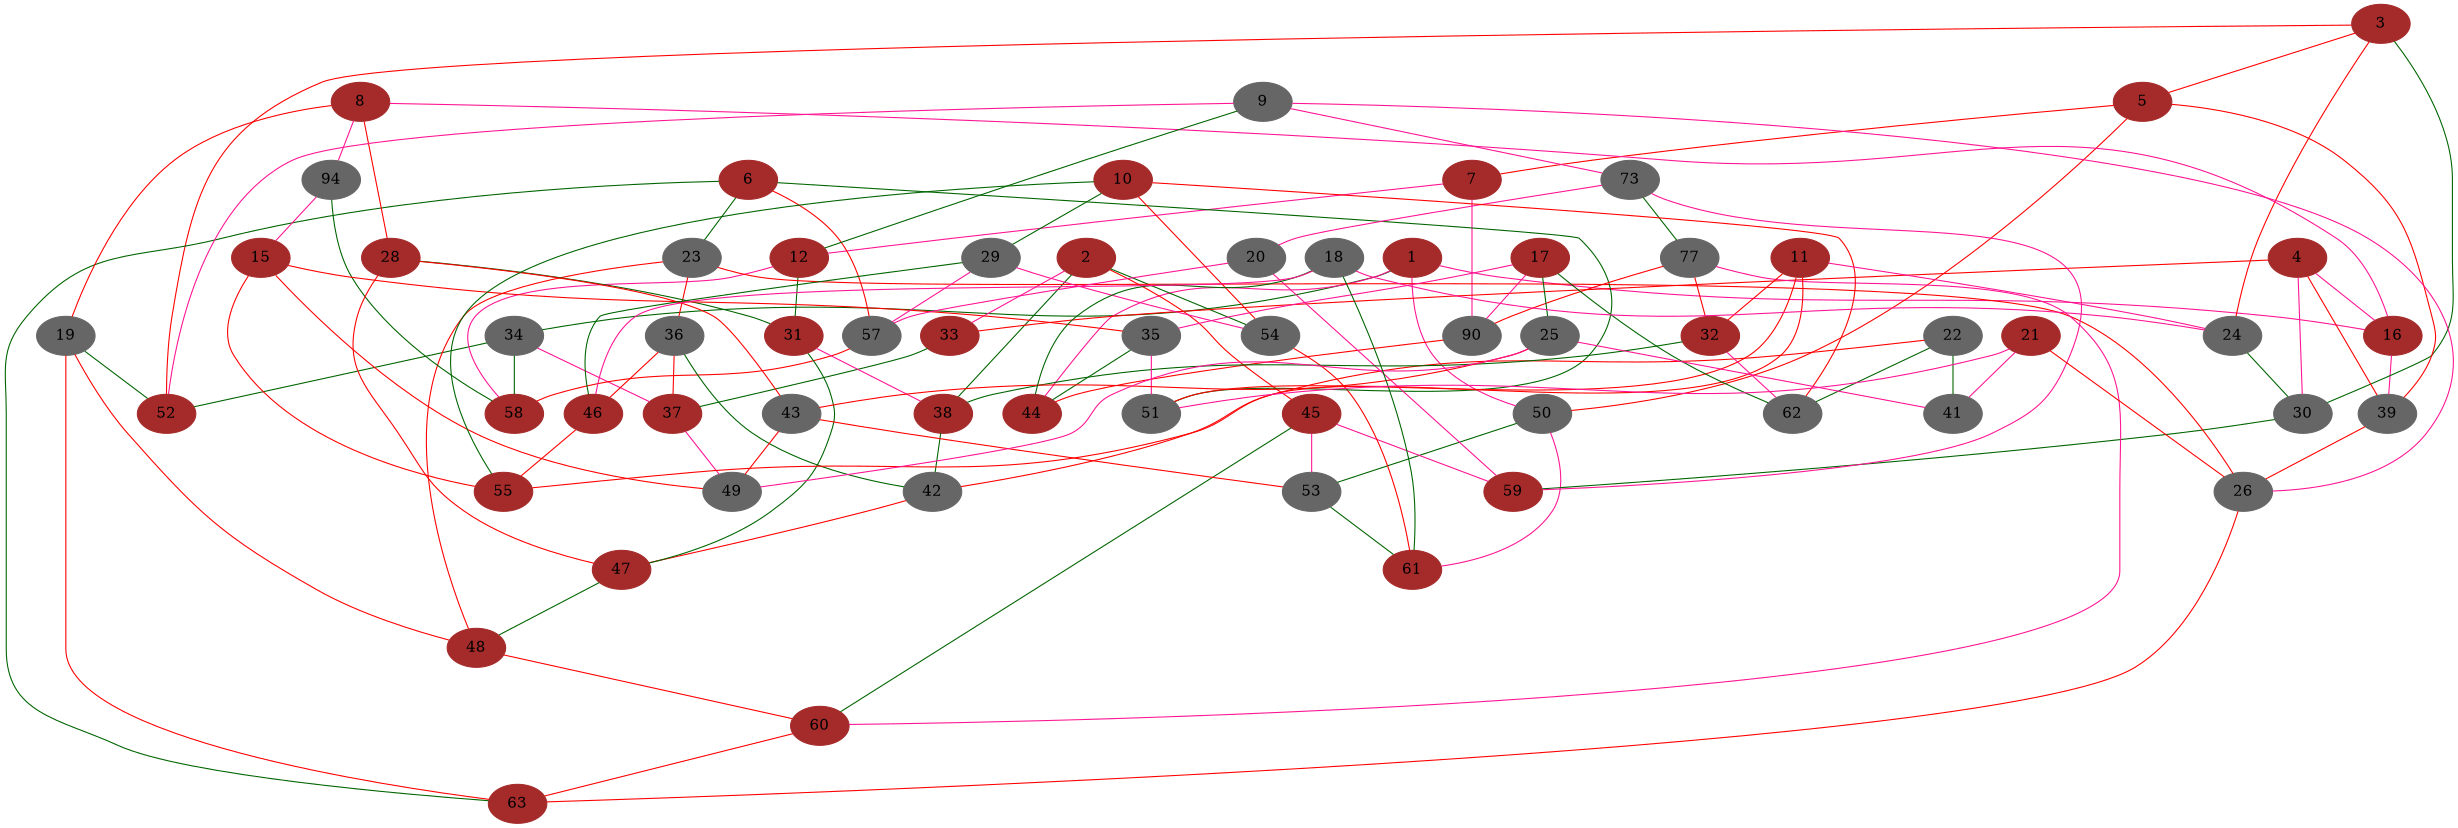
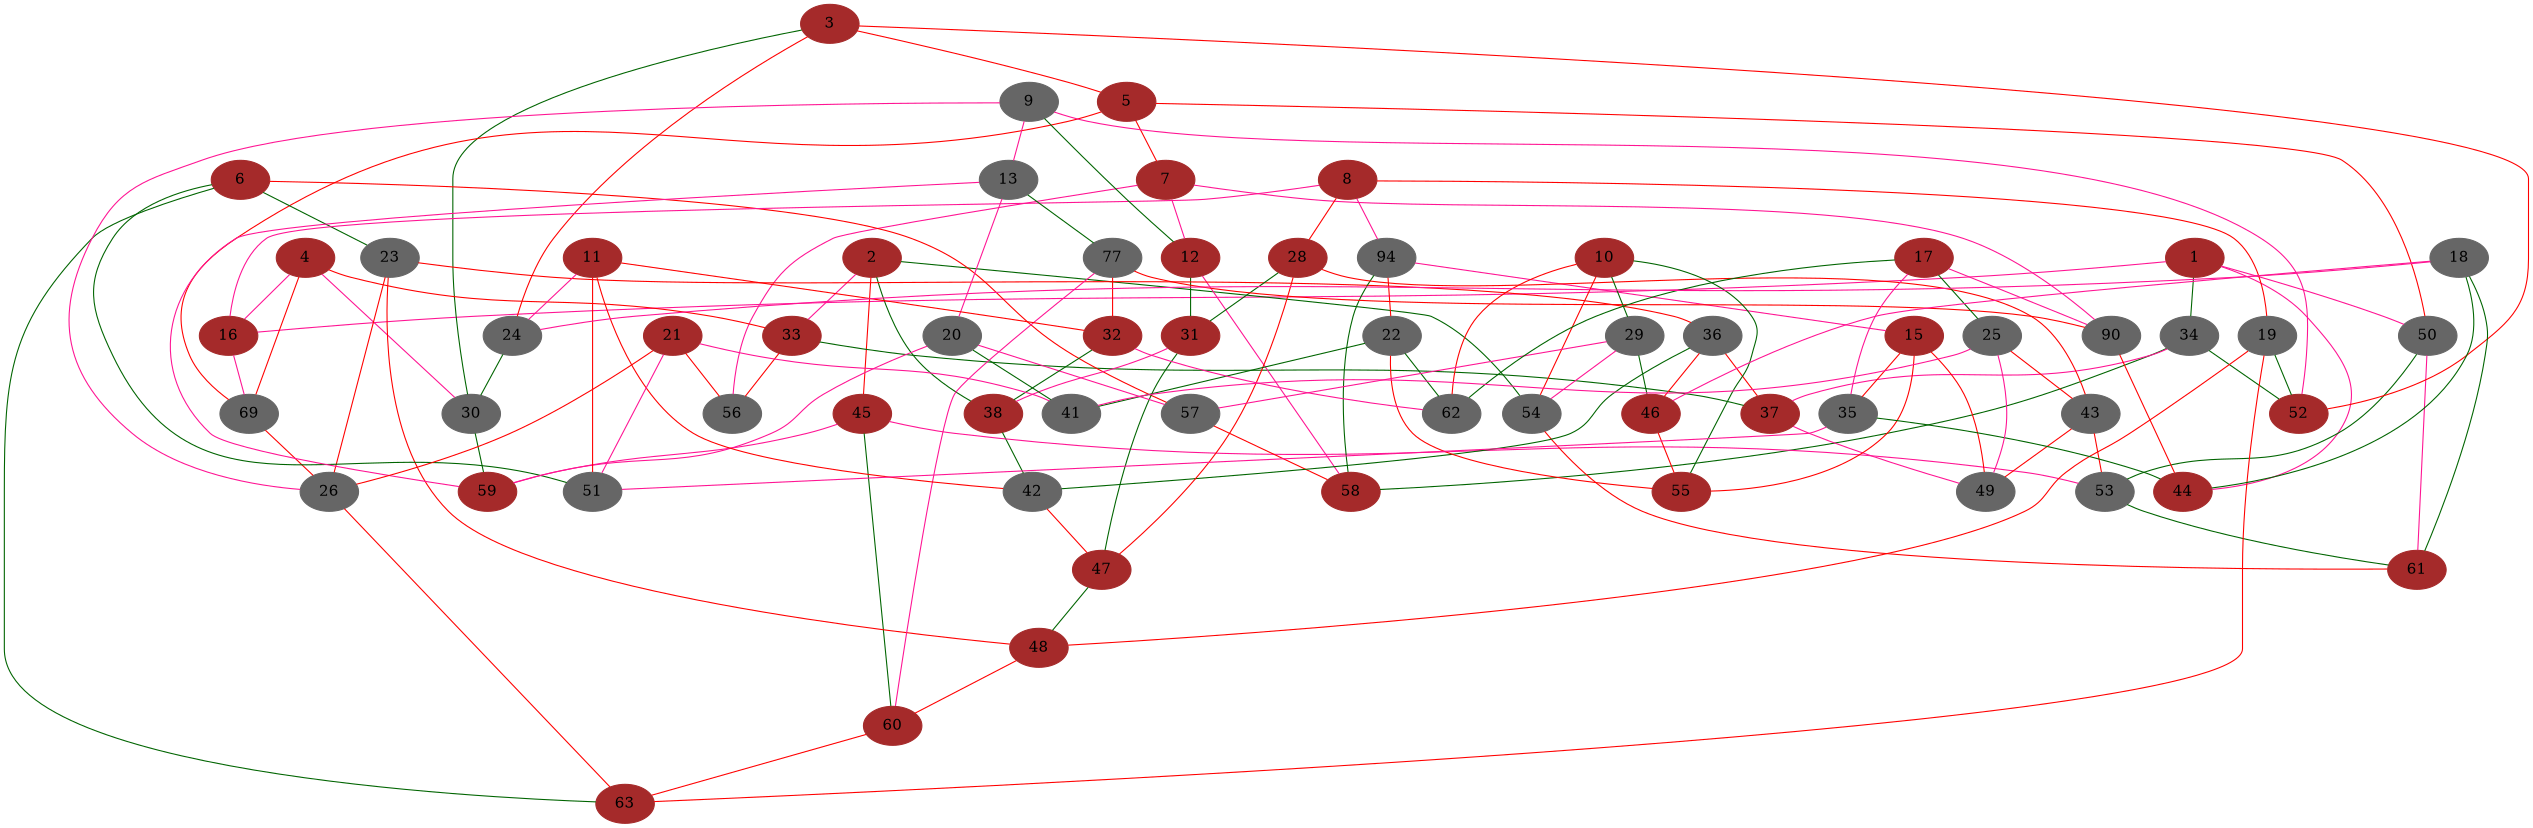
(1630, 180) -> (1009, 180)
none -> (1389, 297)
none -> (1012, 375)
none -> (732, 414)
(2387, 414) -> (249, 414)
